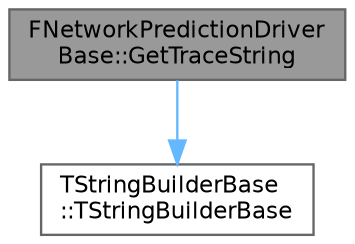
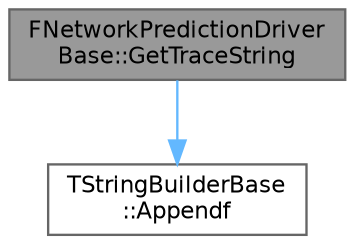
(177, 200) -> (177, 200)
